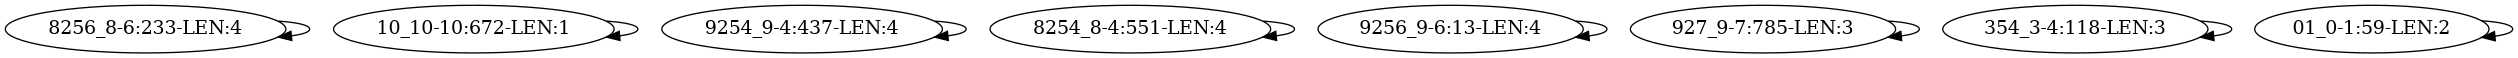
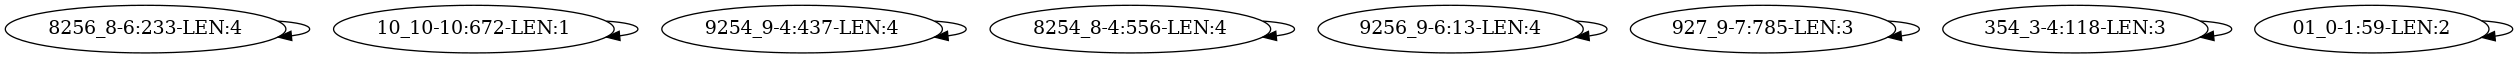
(1130, 29) -> (1130, 29)
